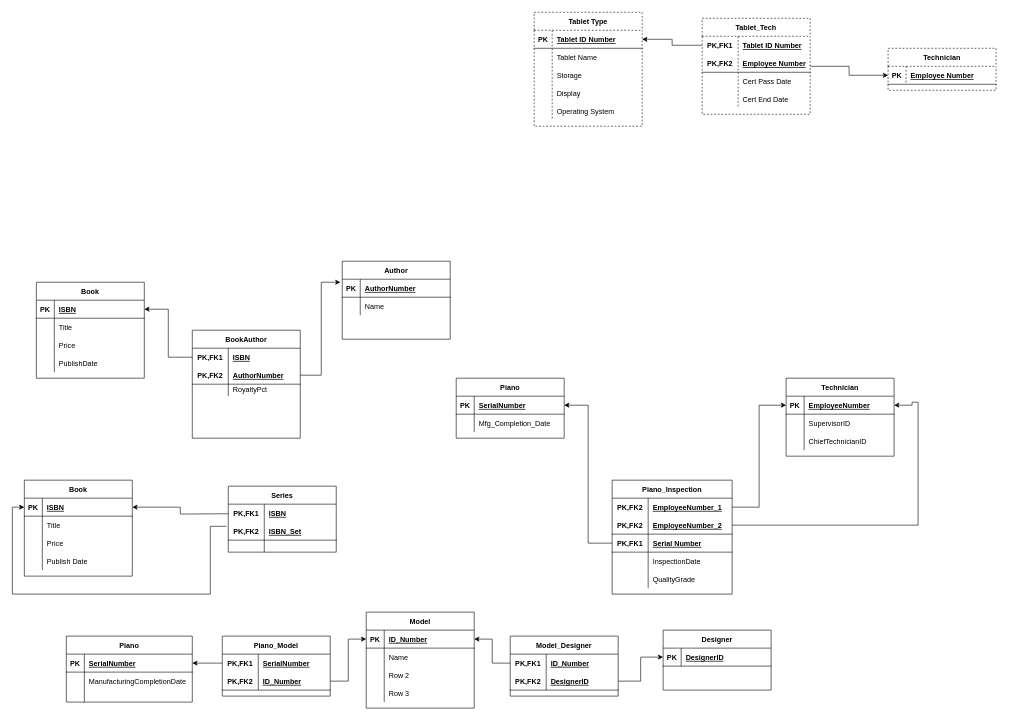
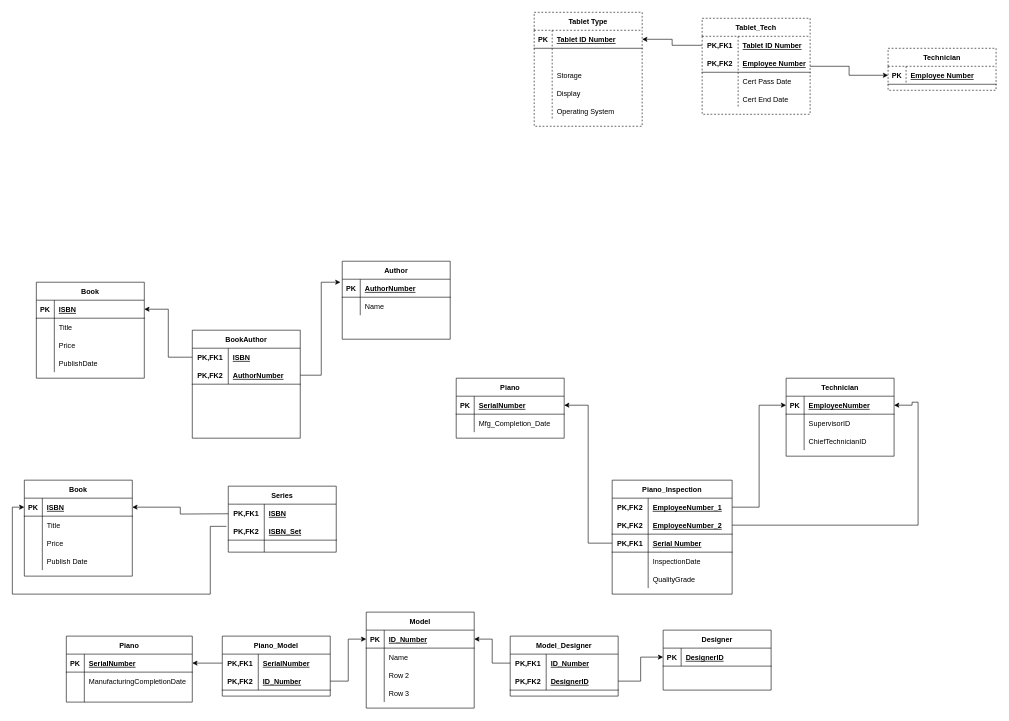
(597, 57) -> none
(264, 390) -> none
